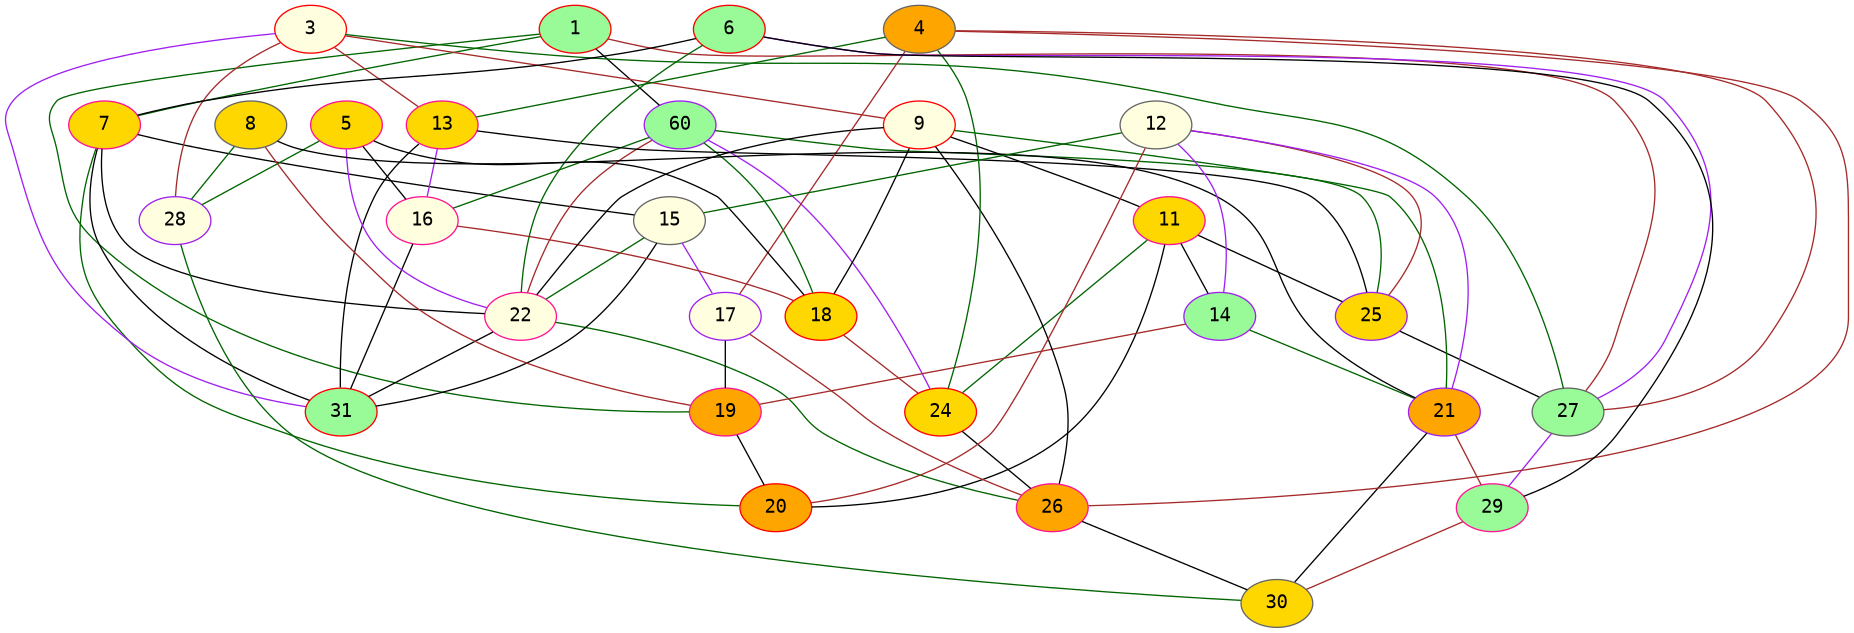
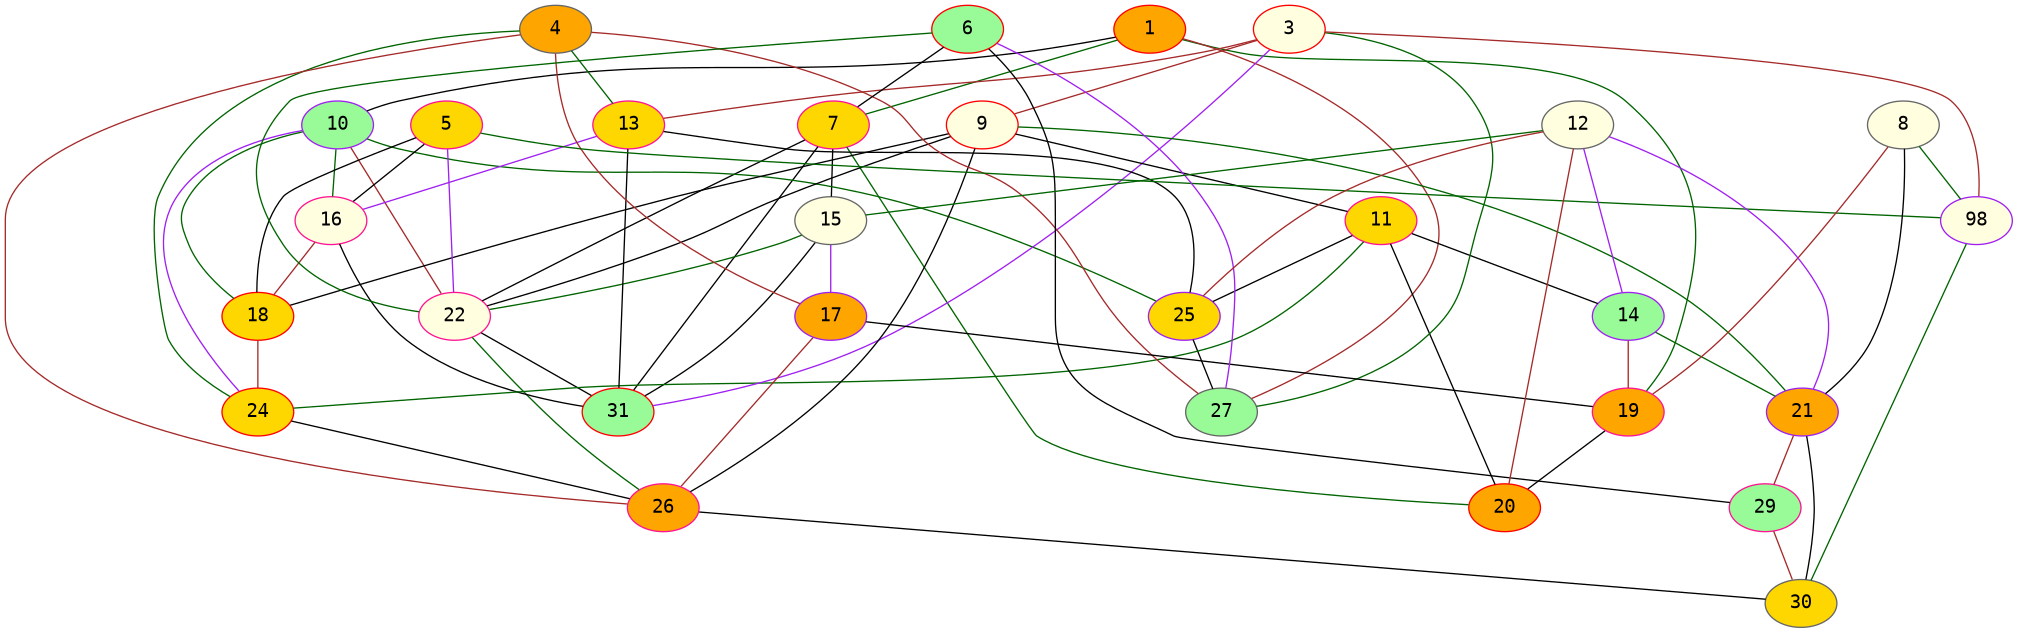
(575, 29) -> (1150, 29)
(251, 125) -> (1903, 125)
(680, 125) -> (338, 125)
(175, 221) -> (1976, 221)
(725, 316) -> (831, 316)
(1530, 460) -> none
